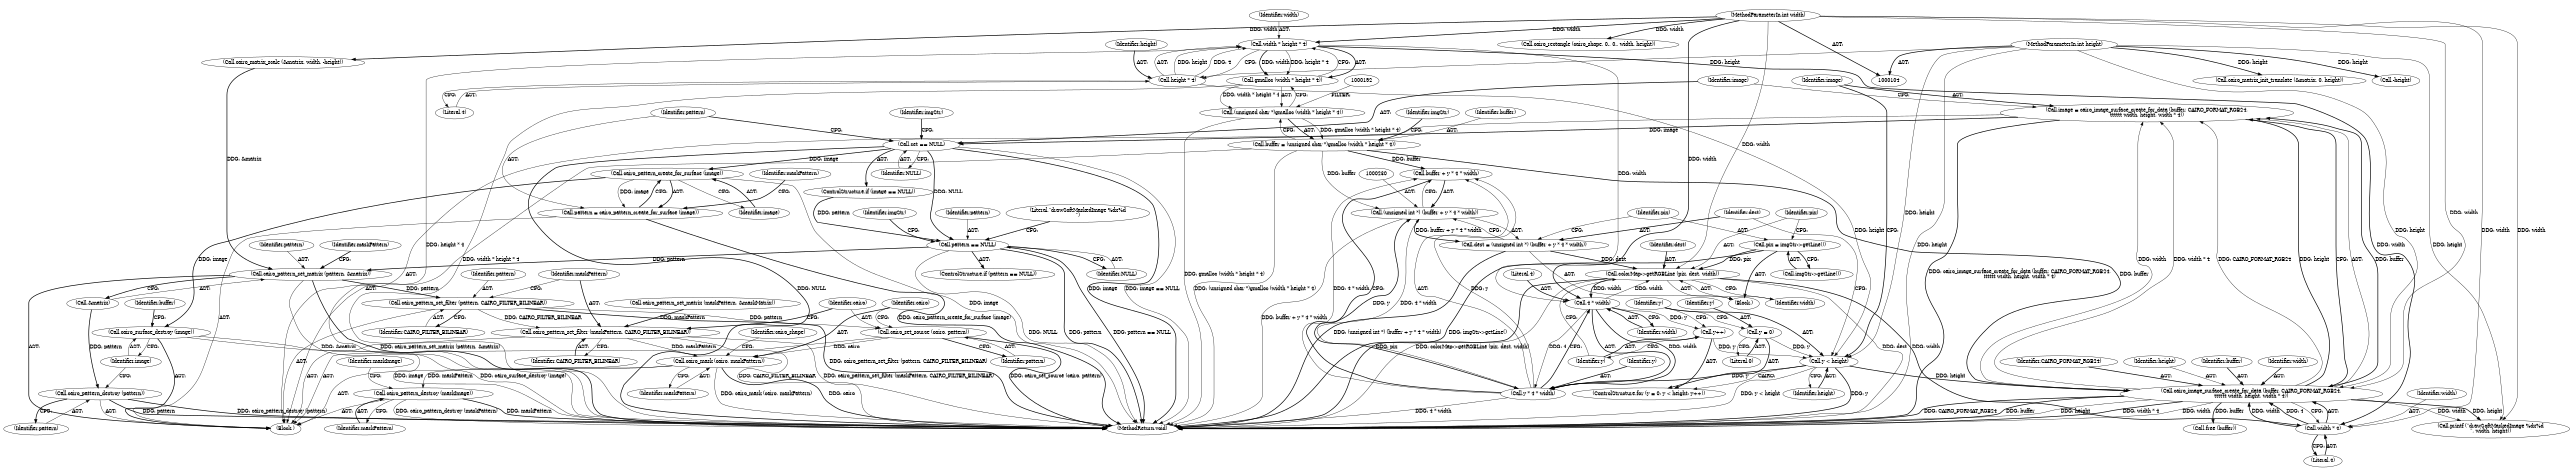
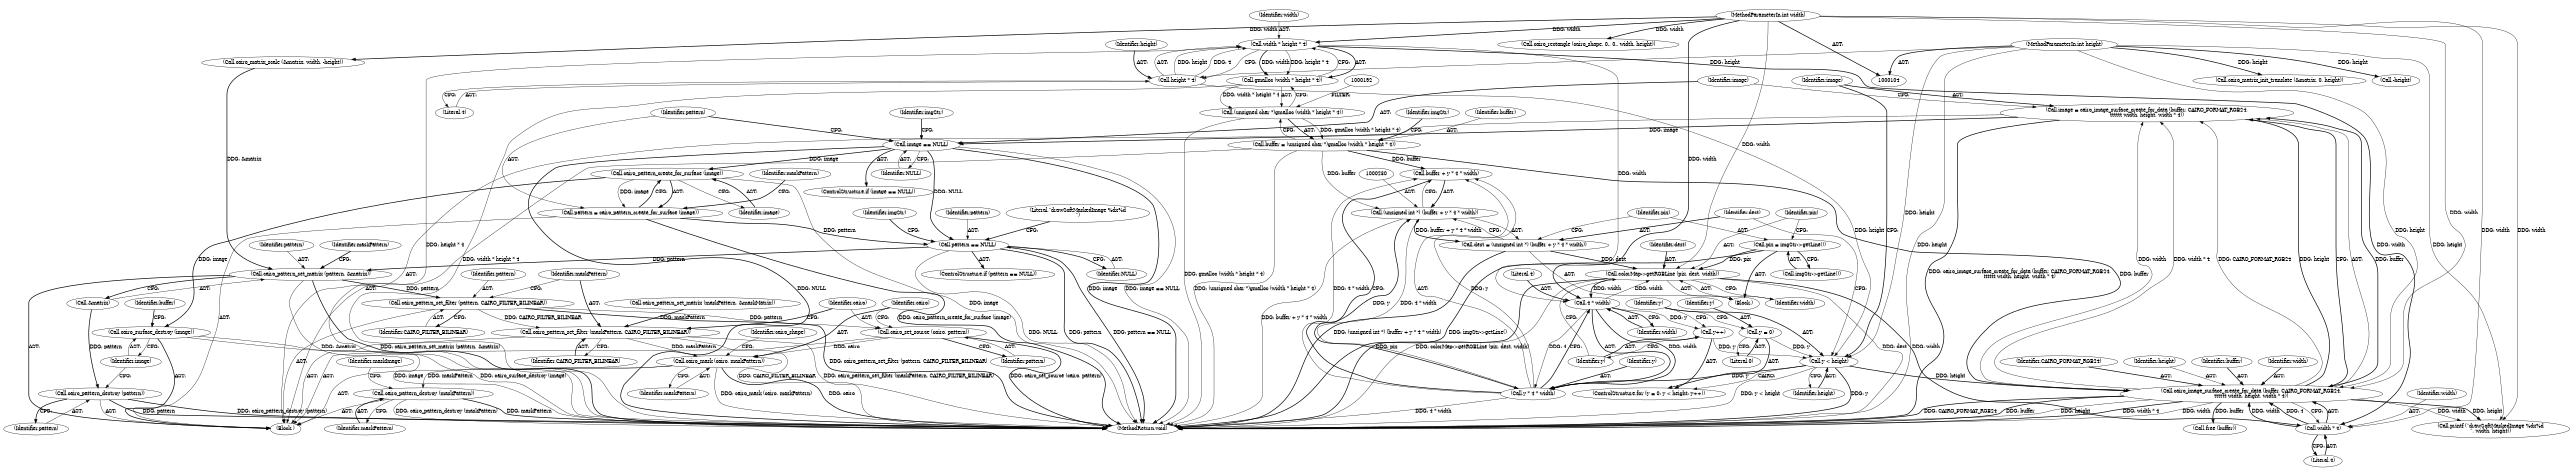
(921, 145) -> (921, 145)
(858, 229) -> (803, 227)
(423, 394) -> (423, 394)
